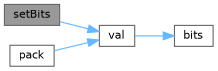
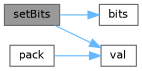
(149, 36) -> (74, 15)
